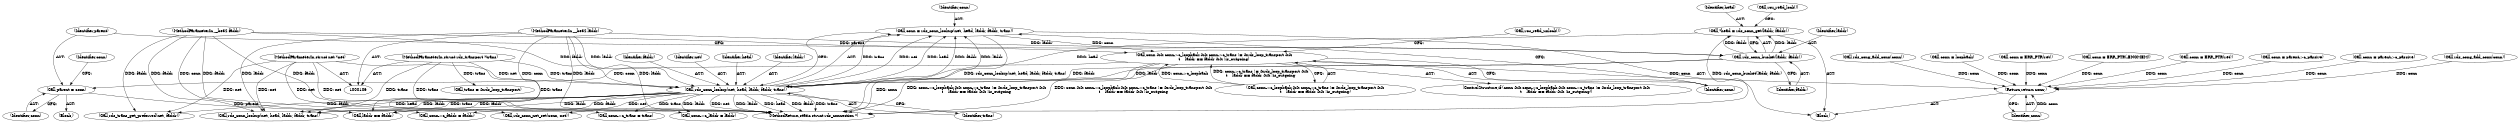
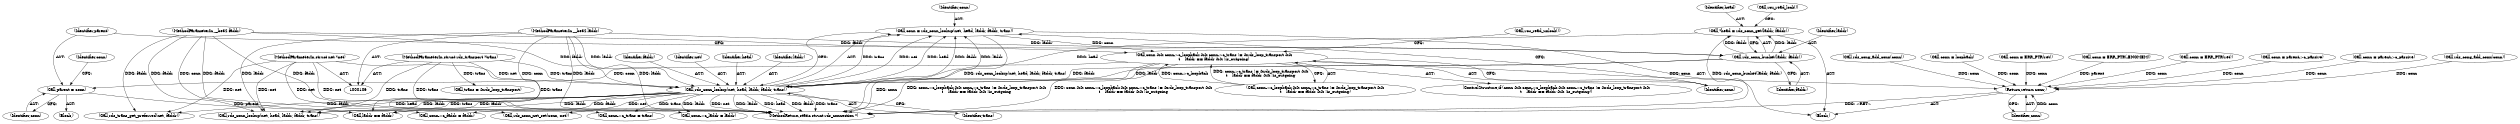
(852, 43) -> (852, 43)
(2092, 74) -> (2092, 74)
none -> (1435, 111)
